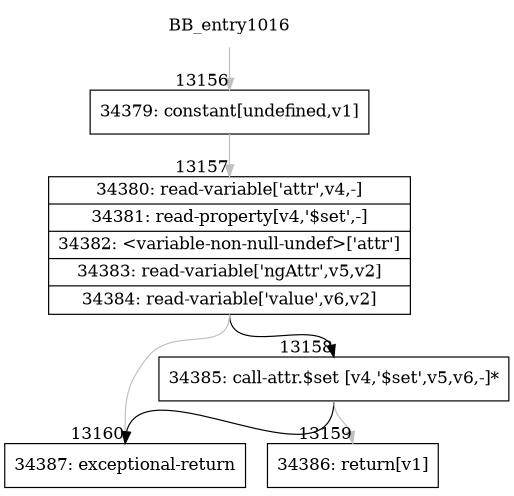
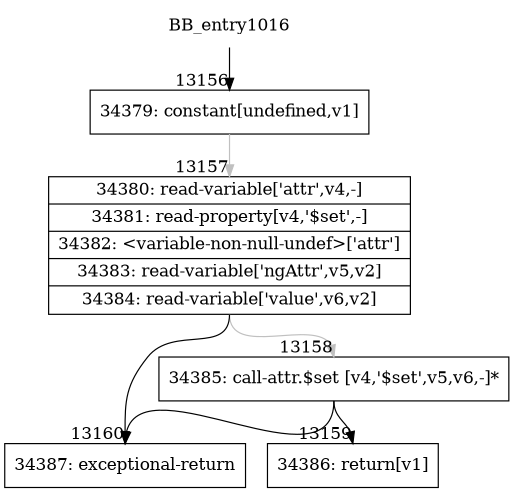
(230, 63) -> (230, 63)
(276, 336) -> (276, 336)
(155, 350) -> (155, 350)
(340, 417) -> (340, 417)
